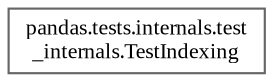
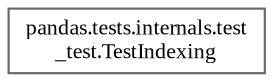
(137, 41) -> (137, 41)
